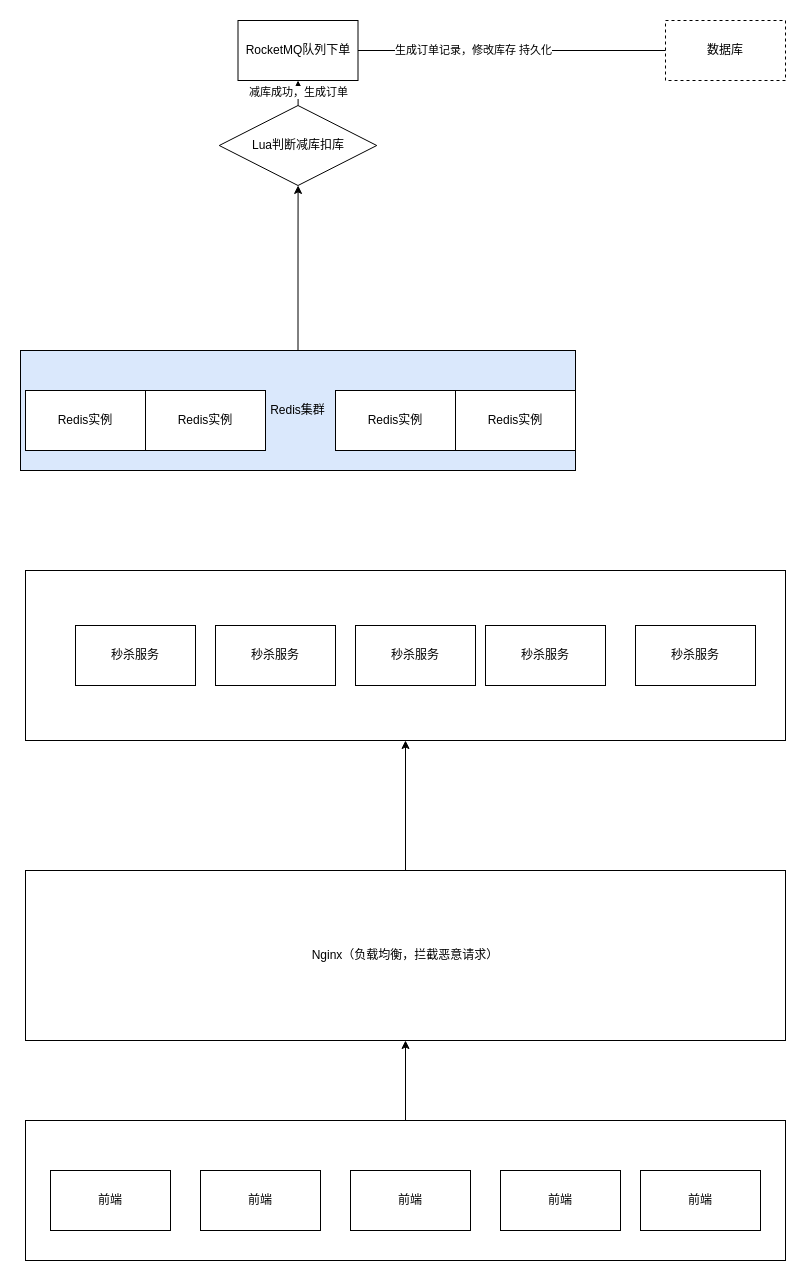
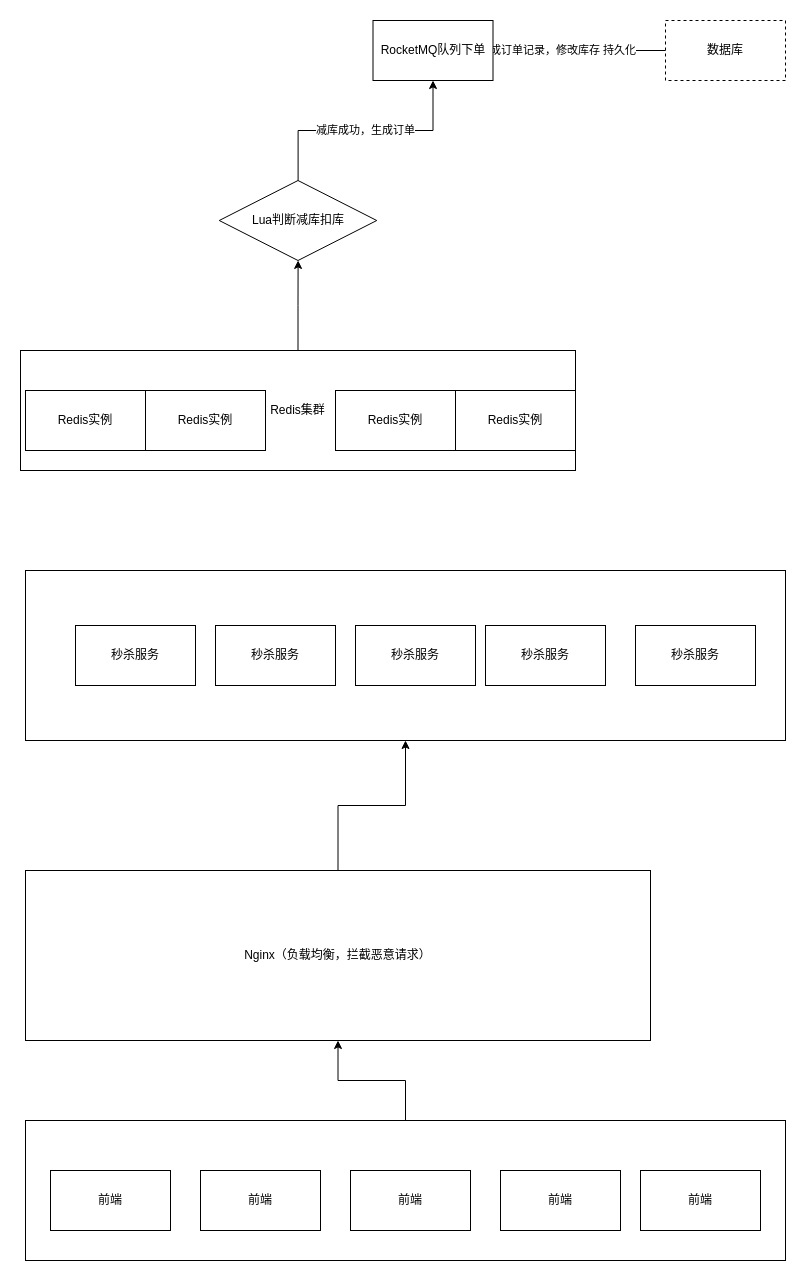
(298, 51) -> (433, 51)
(298, 146) -> (298, 221)
(298, 411) -> (298, 411)
(406, 956) -> (338, 956)
